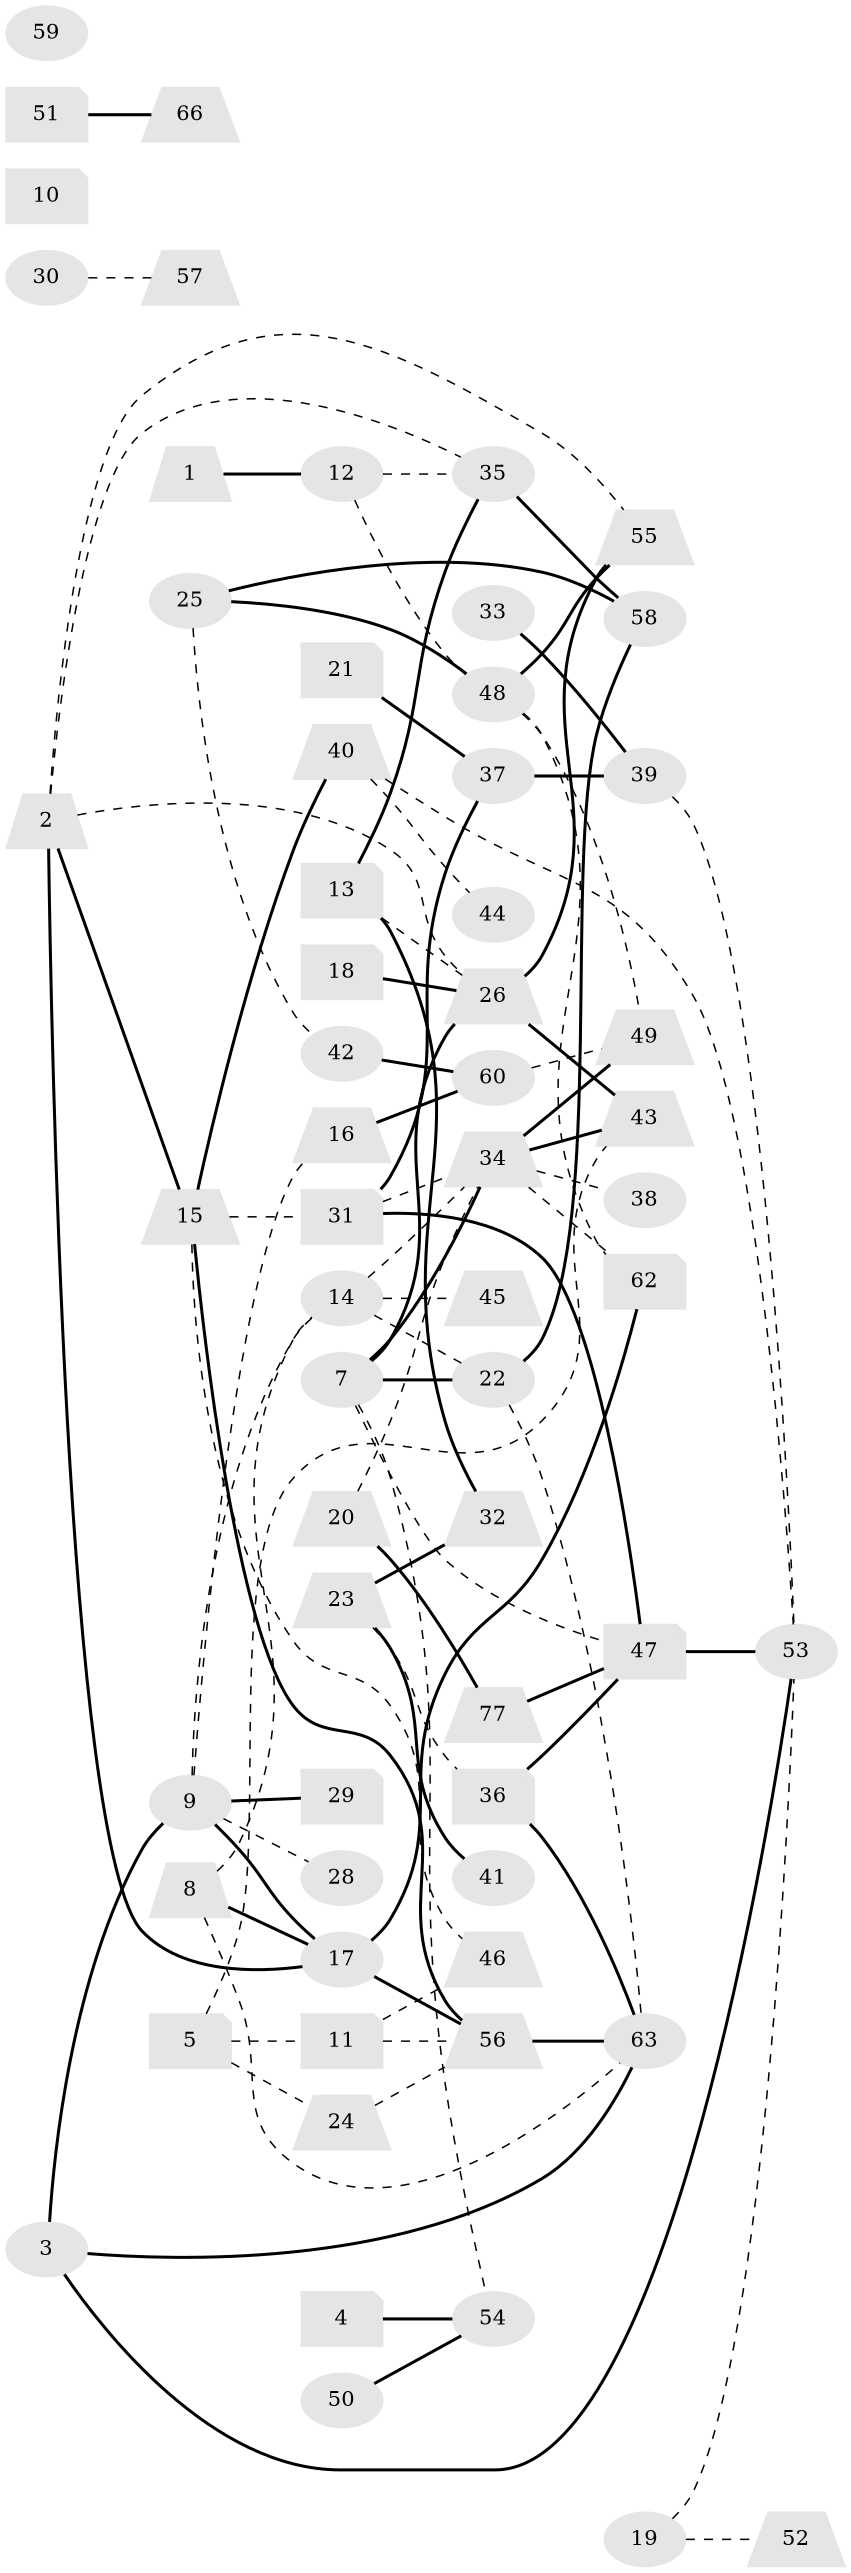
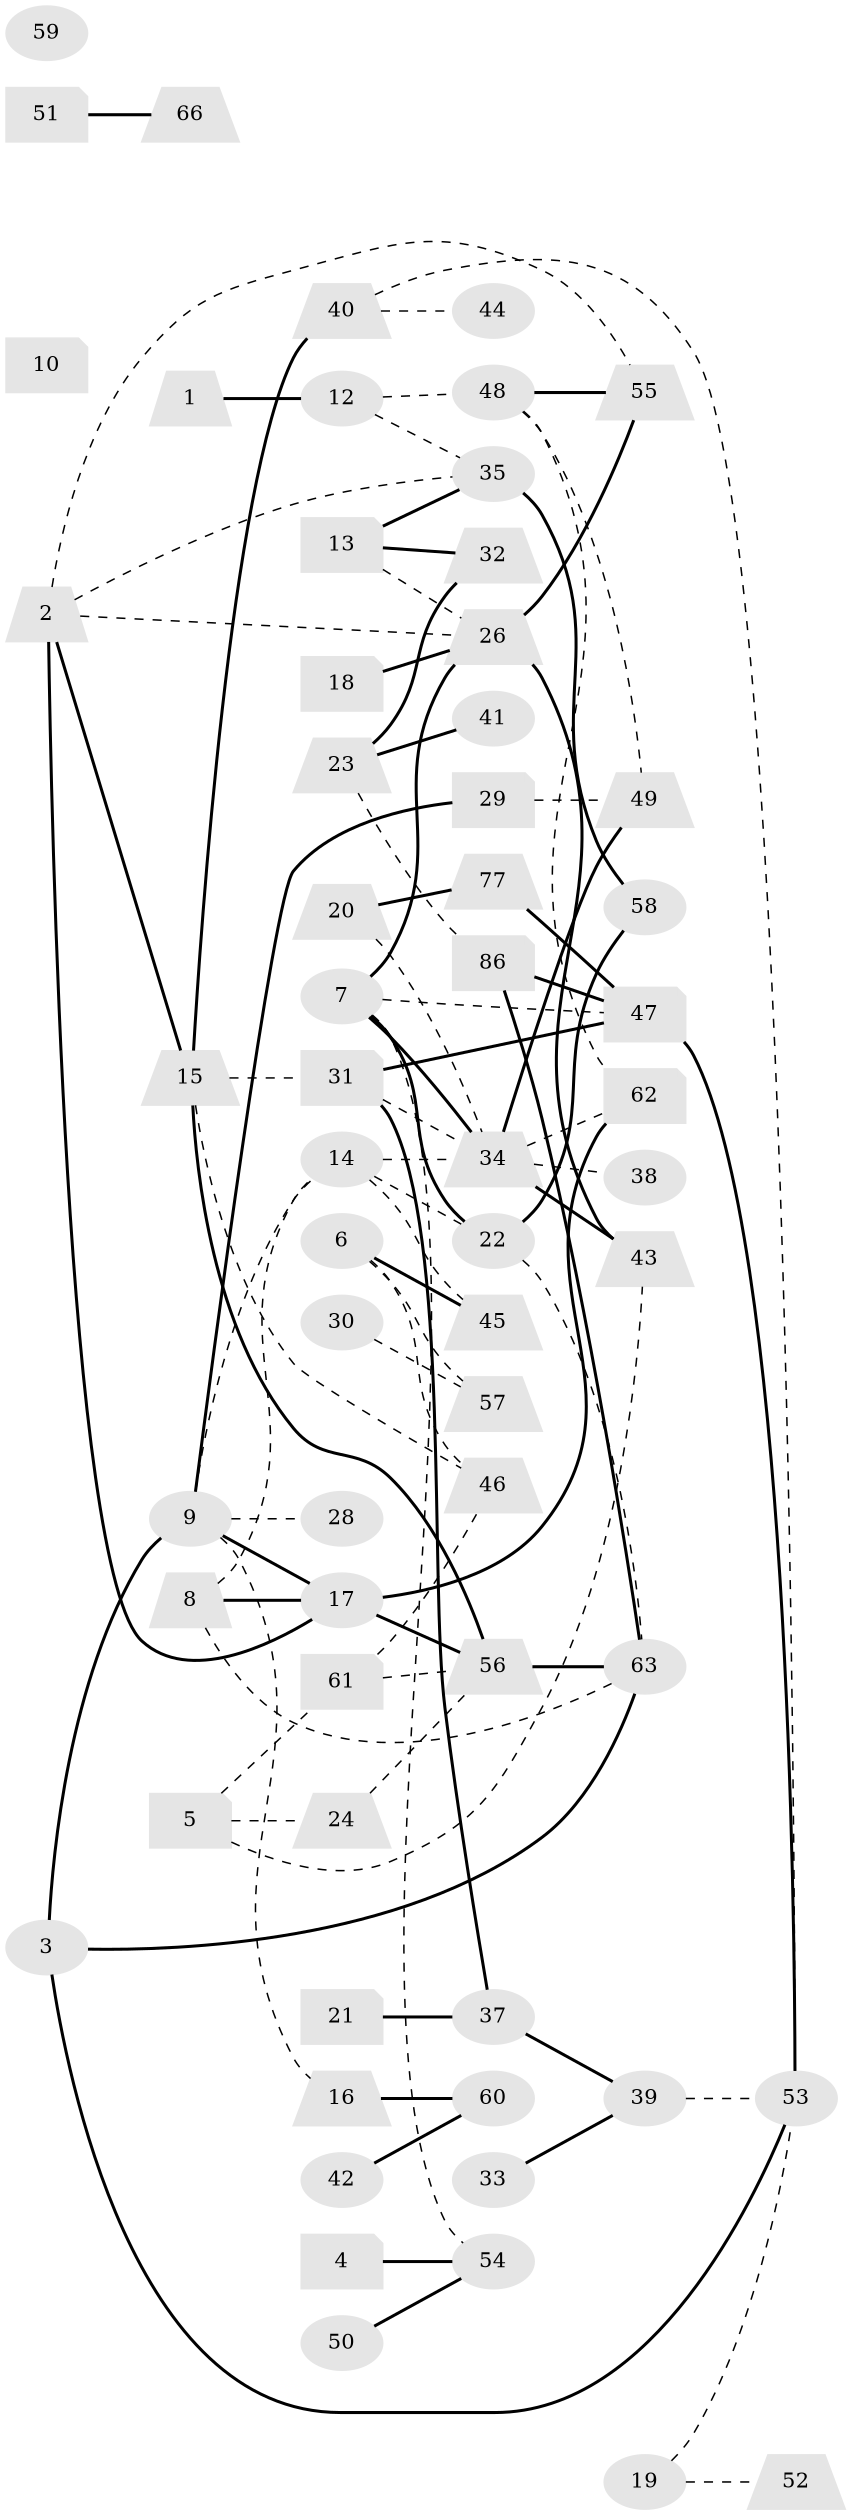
(190, 601) -> none
(551, 1063) -> (570, 800)
none -> (342, 1241)
(493, 1797) -> (493, 963)
(342, 2041) -> (342, 1682)
